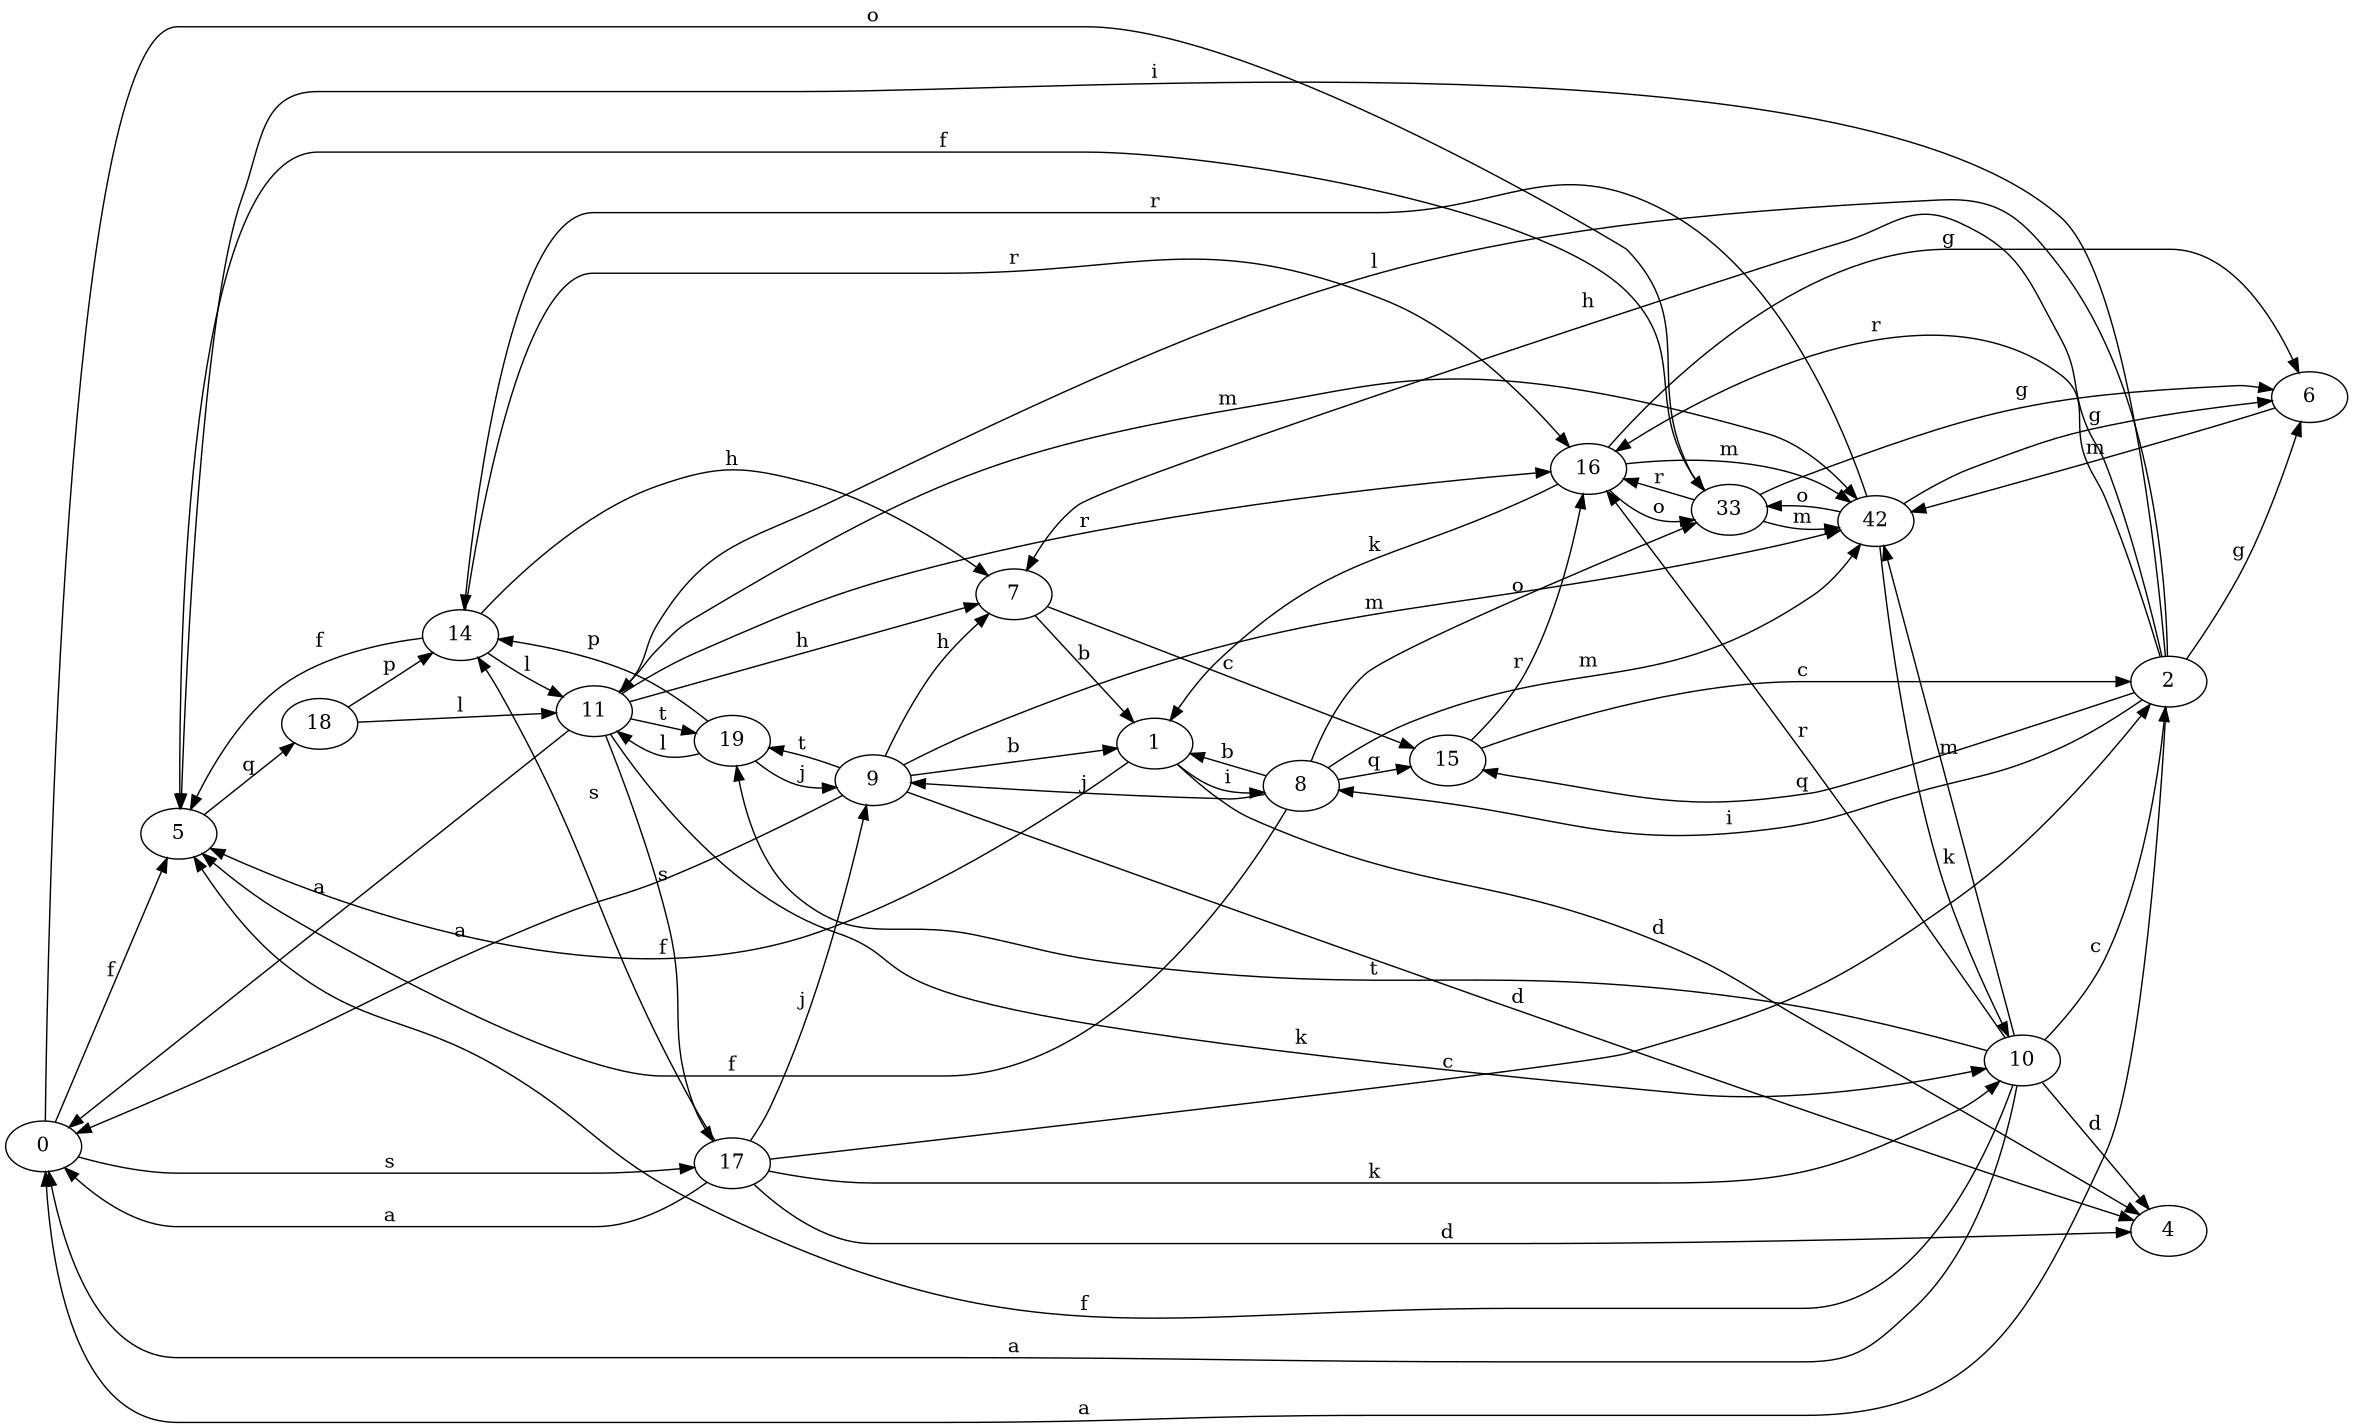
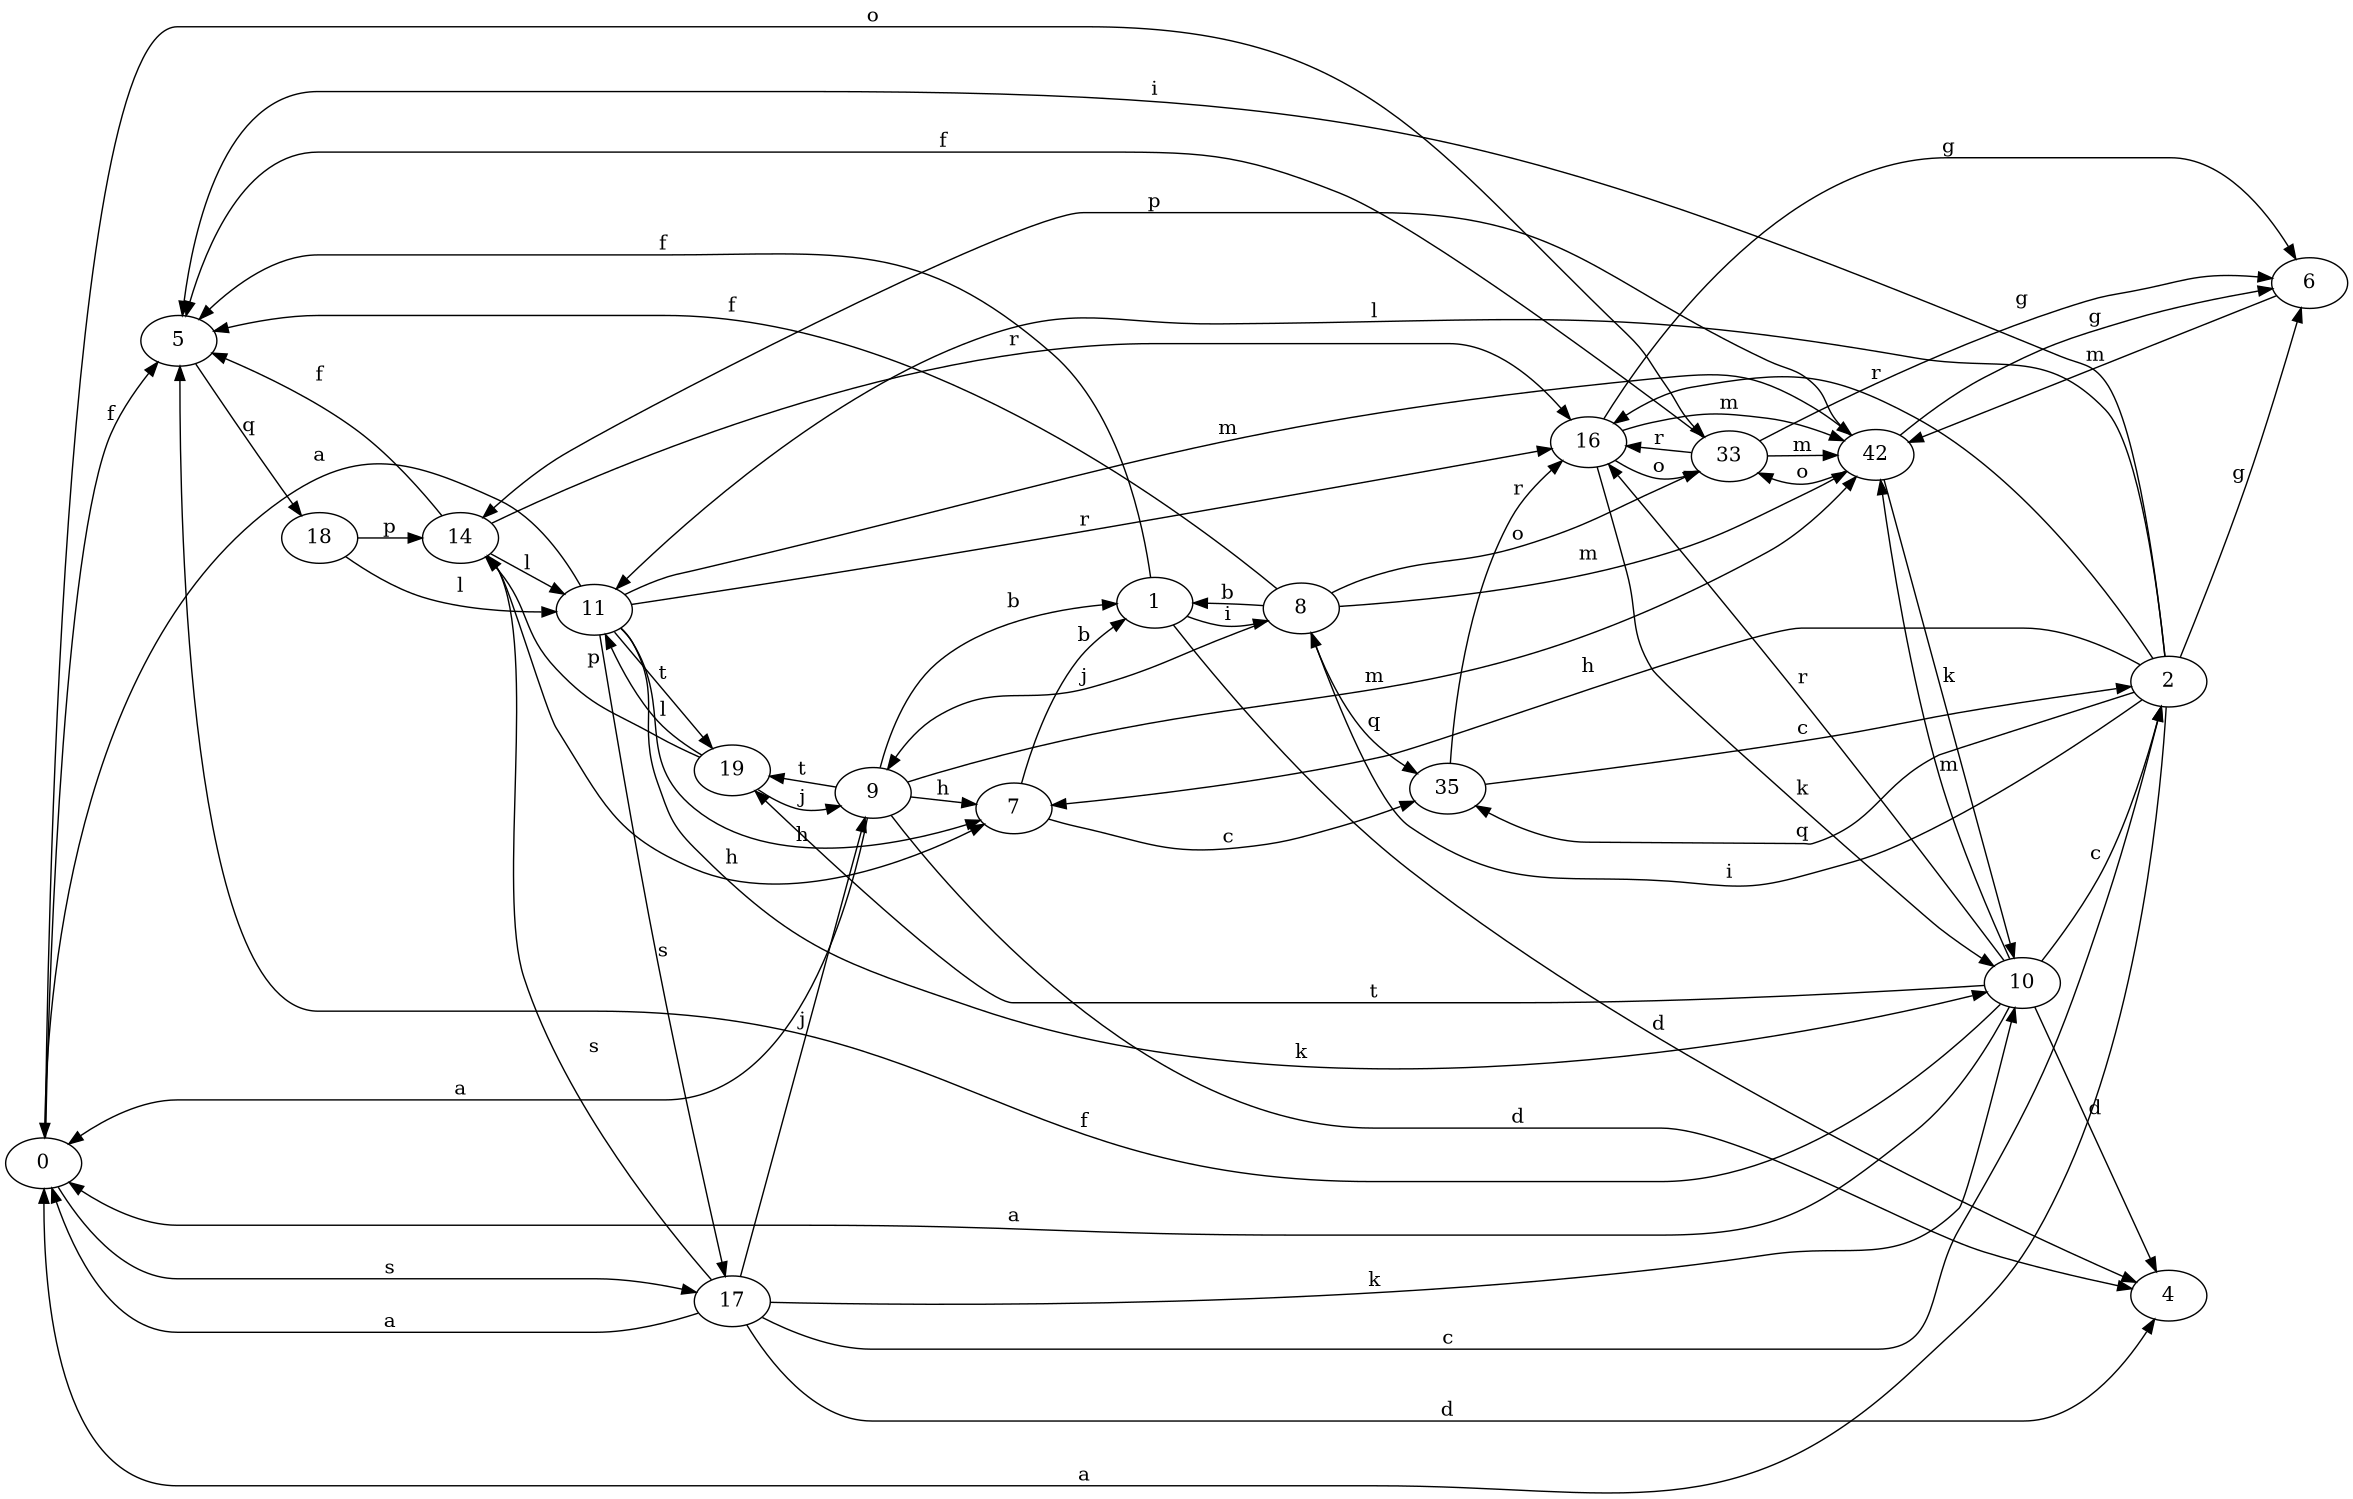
(1155, 202) -> (1155, 202)
(1351, 569) -> (1723, 737)
(1448, 760) -> (1448, 789)
